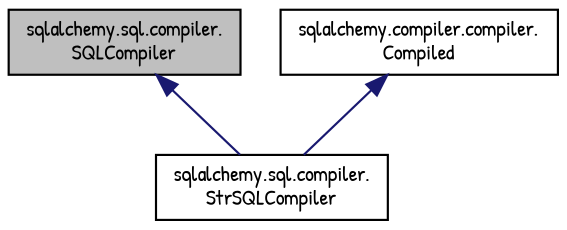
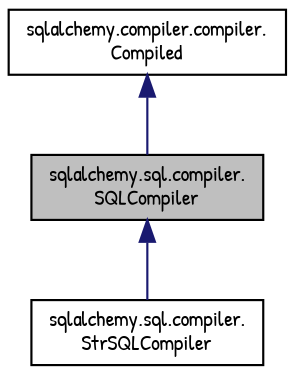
(338, 123) -> (147, 126)
